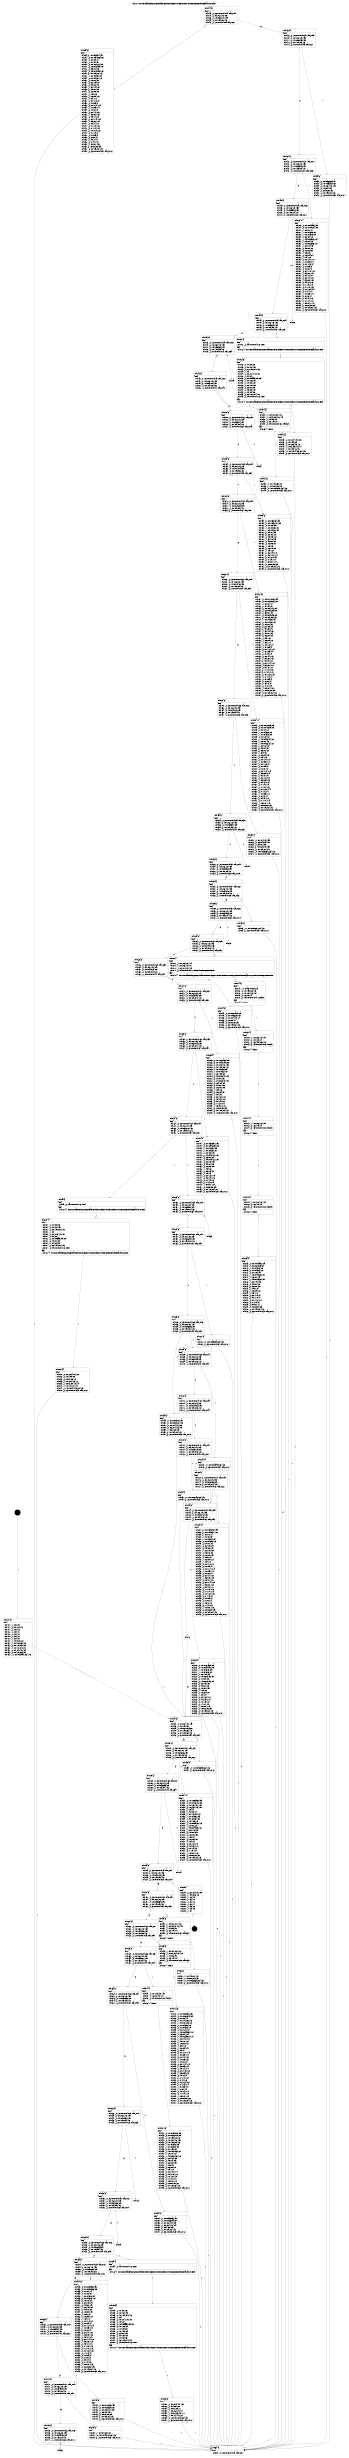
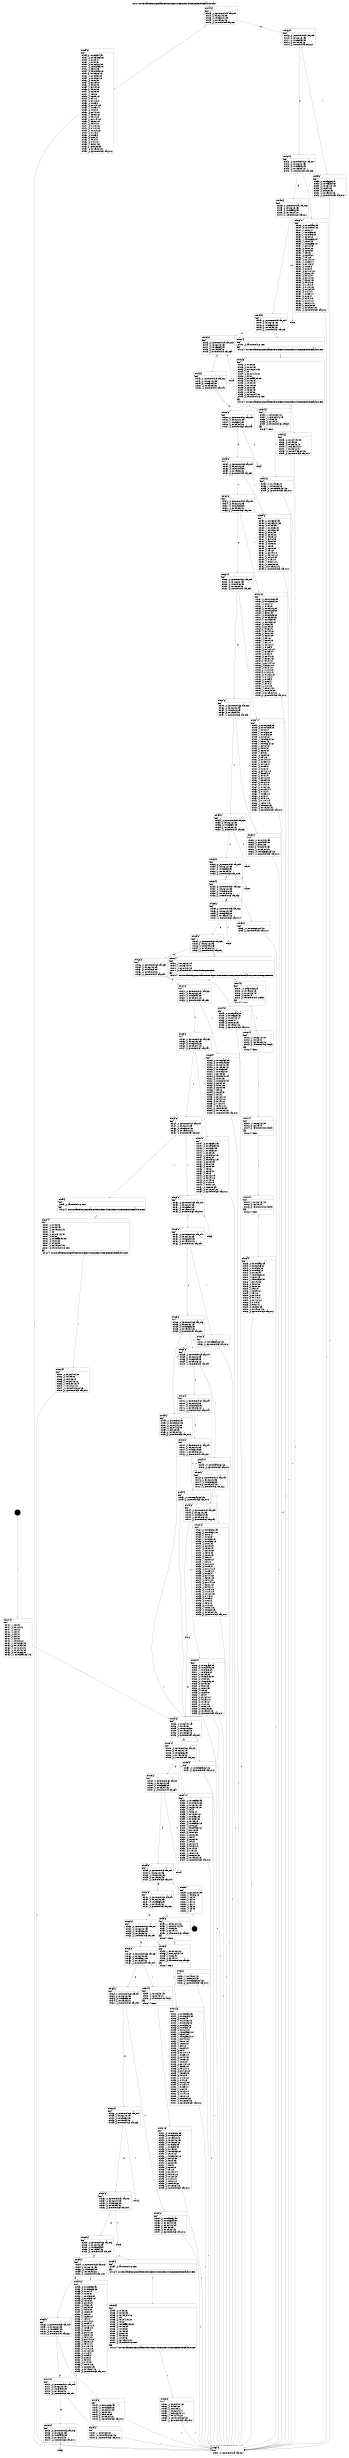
none -> (247, 889)
(194, 1954) -> (174, 1942)
